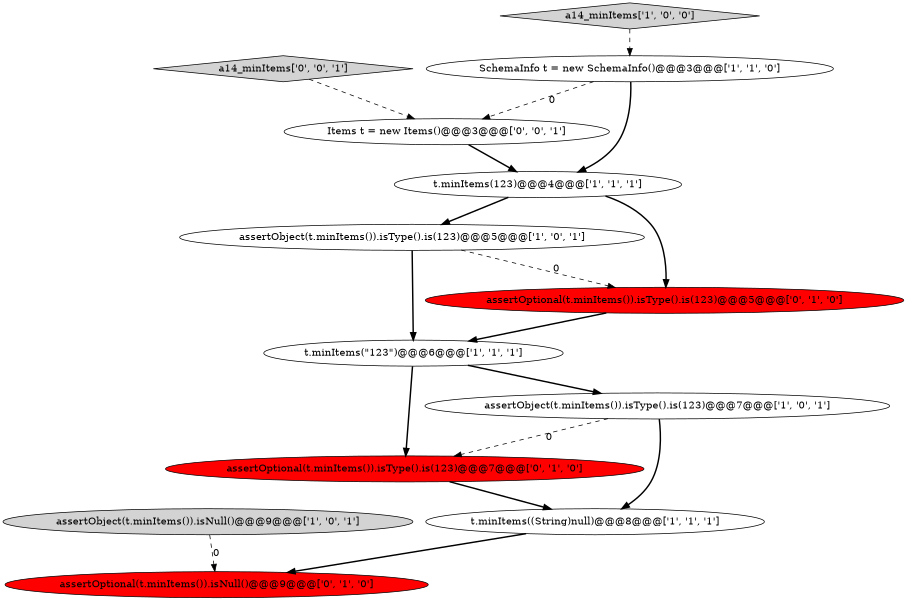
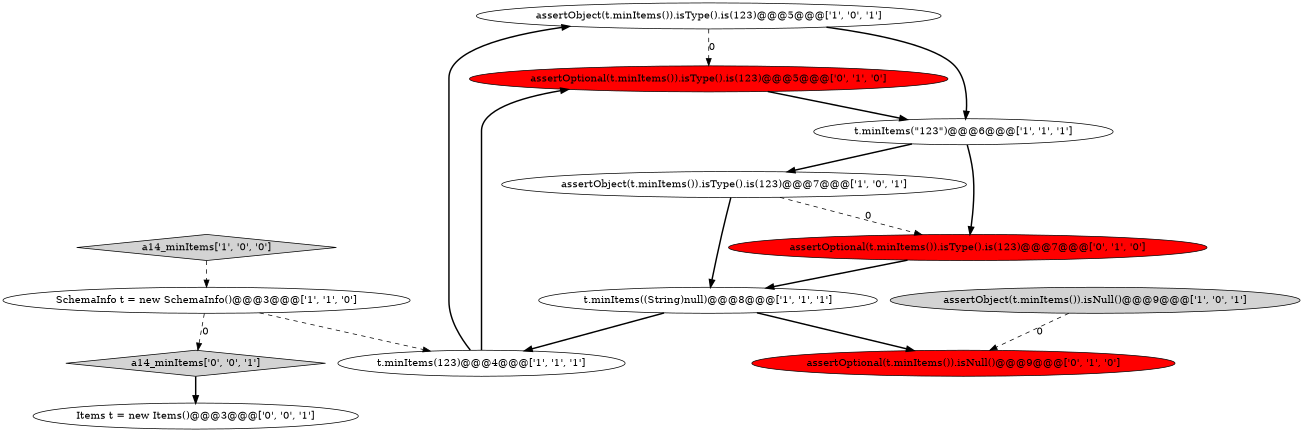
(358, 98) -> (196, 386)
(542, 99) -> (202, 328)
(622, 133) -> (341, 331)
(489, 156) -> (598, 331)
